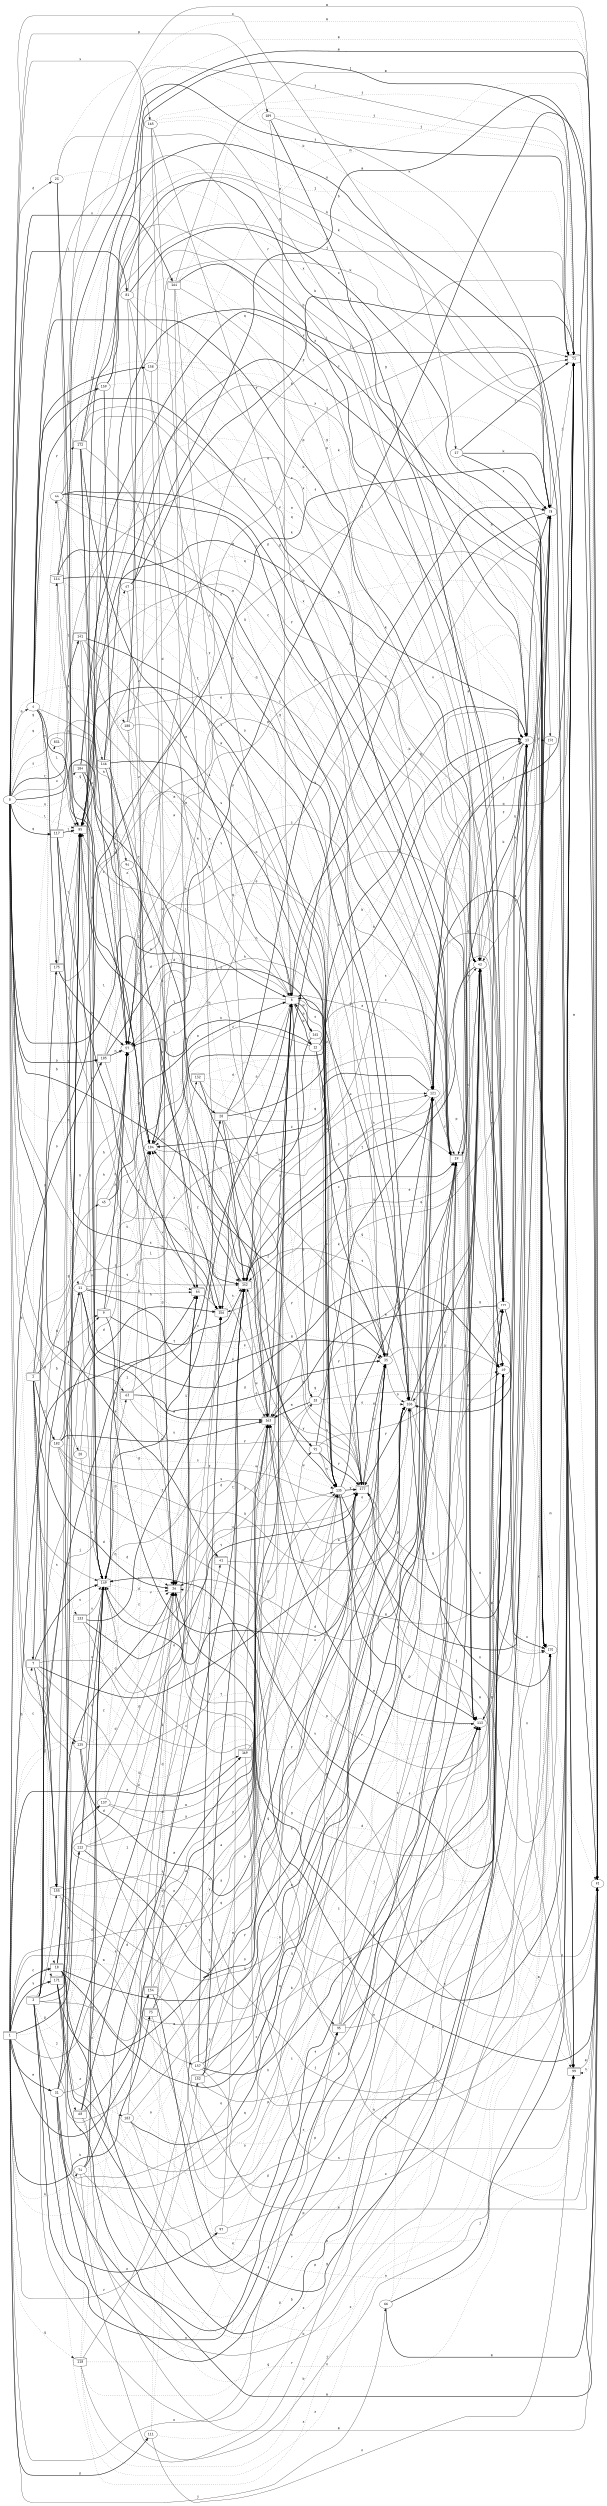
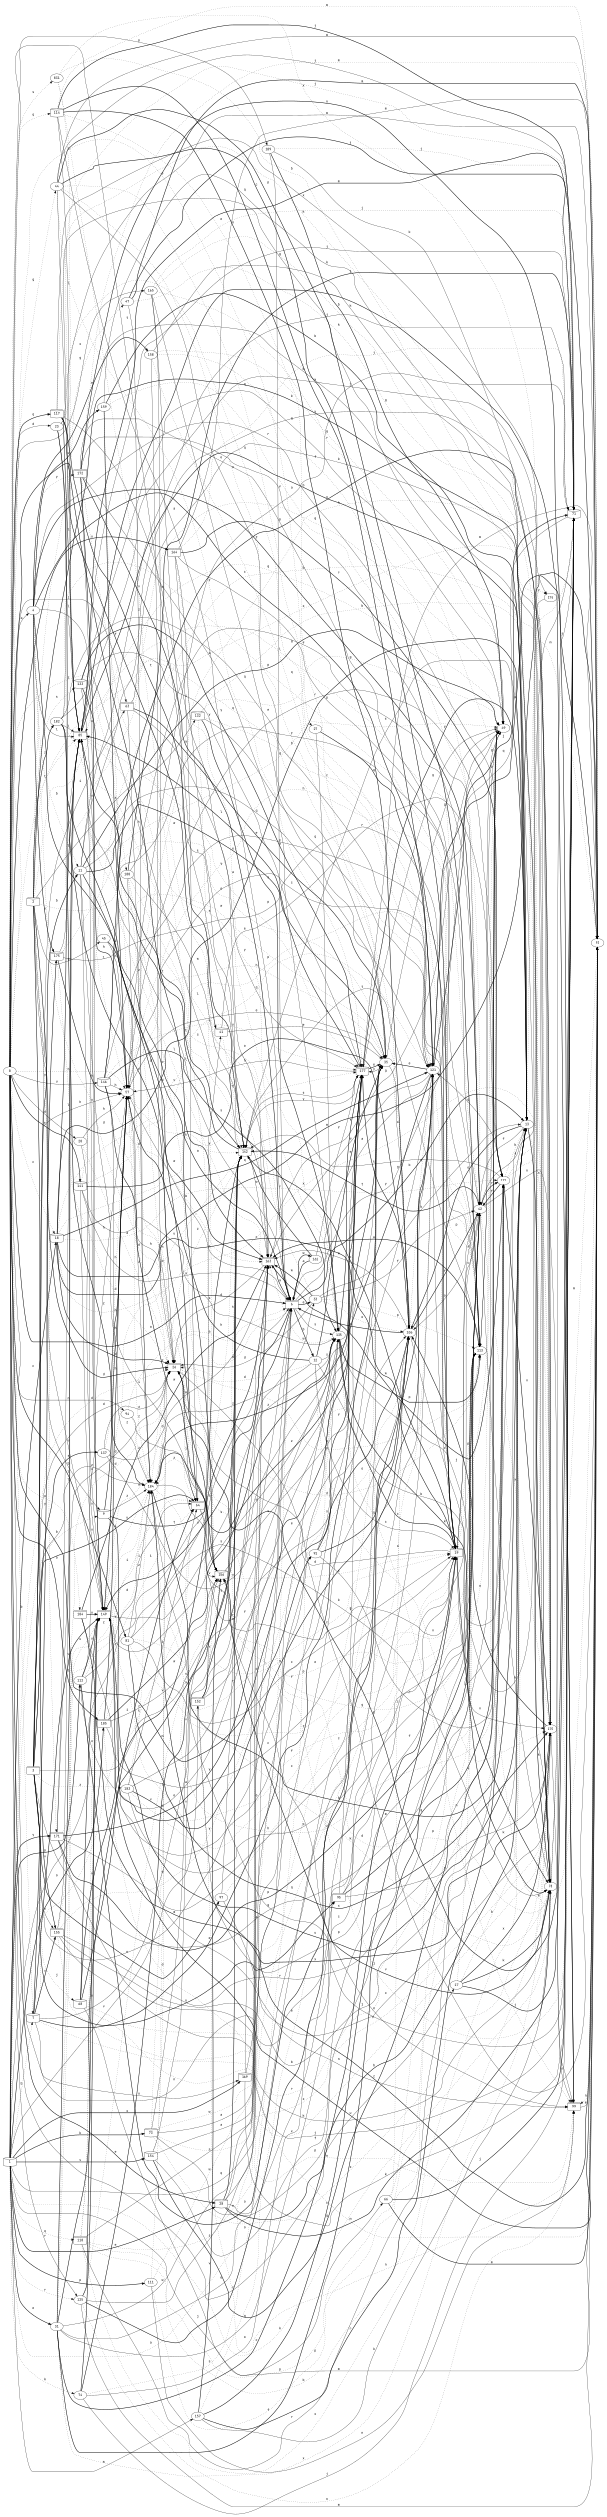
none -> (315, 729)
(118, 2445) -> none
